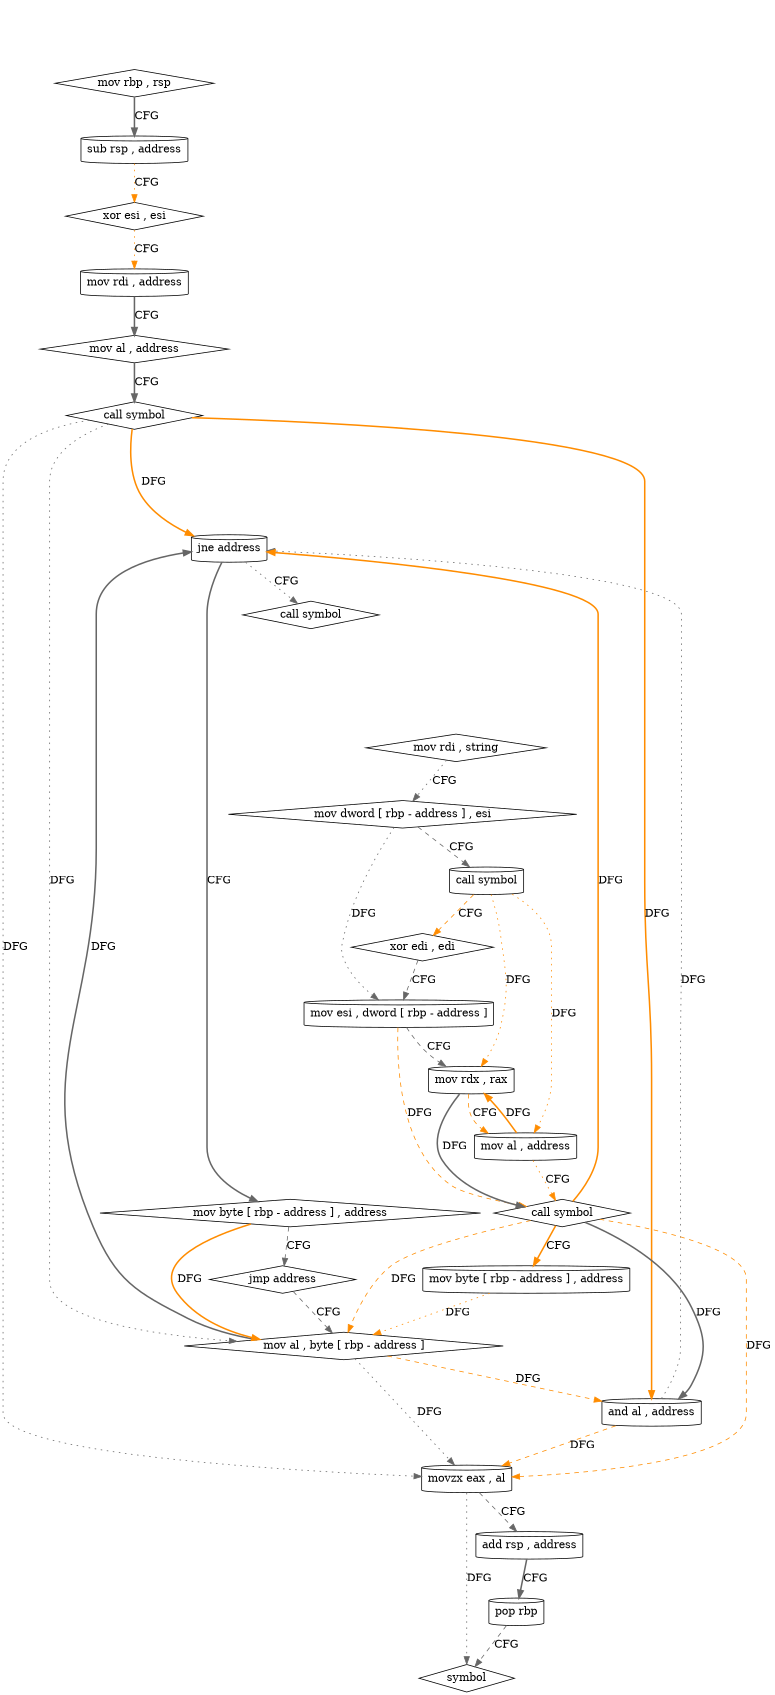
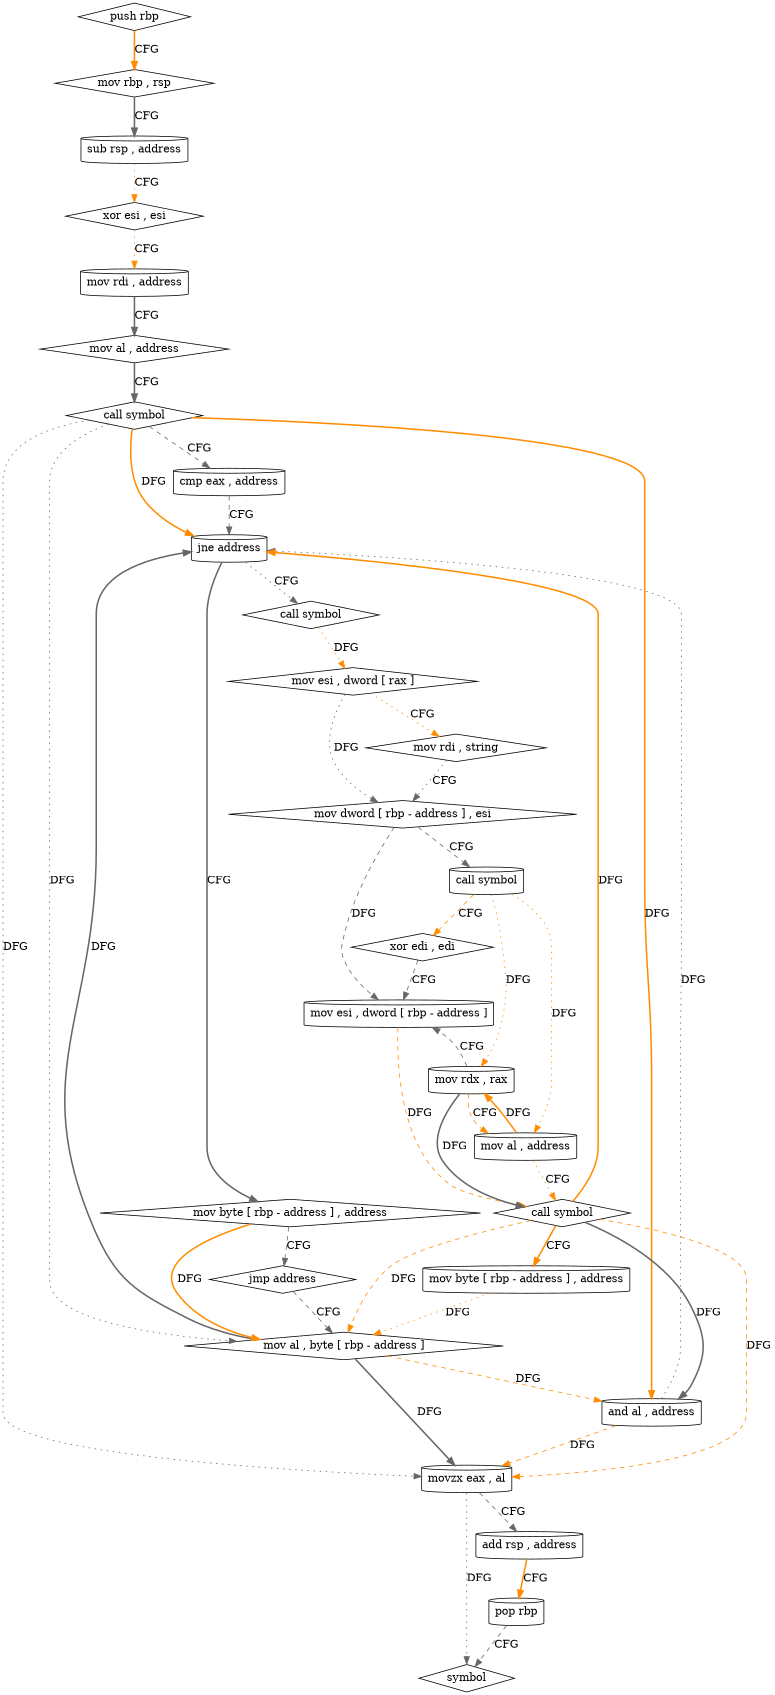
none -> (134, 17)
none -> (229, 482)
none -> (353, 681)
(351, 912) -> (351, 912)
(421, 1047) -> (456, 1046)
(402, 1409) -> (402, 1409)
(524, 1575) -> (524, 1575)
